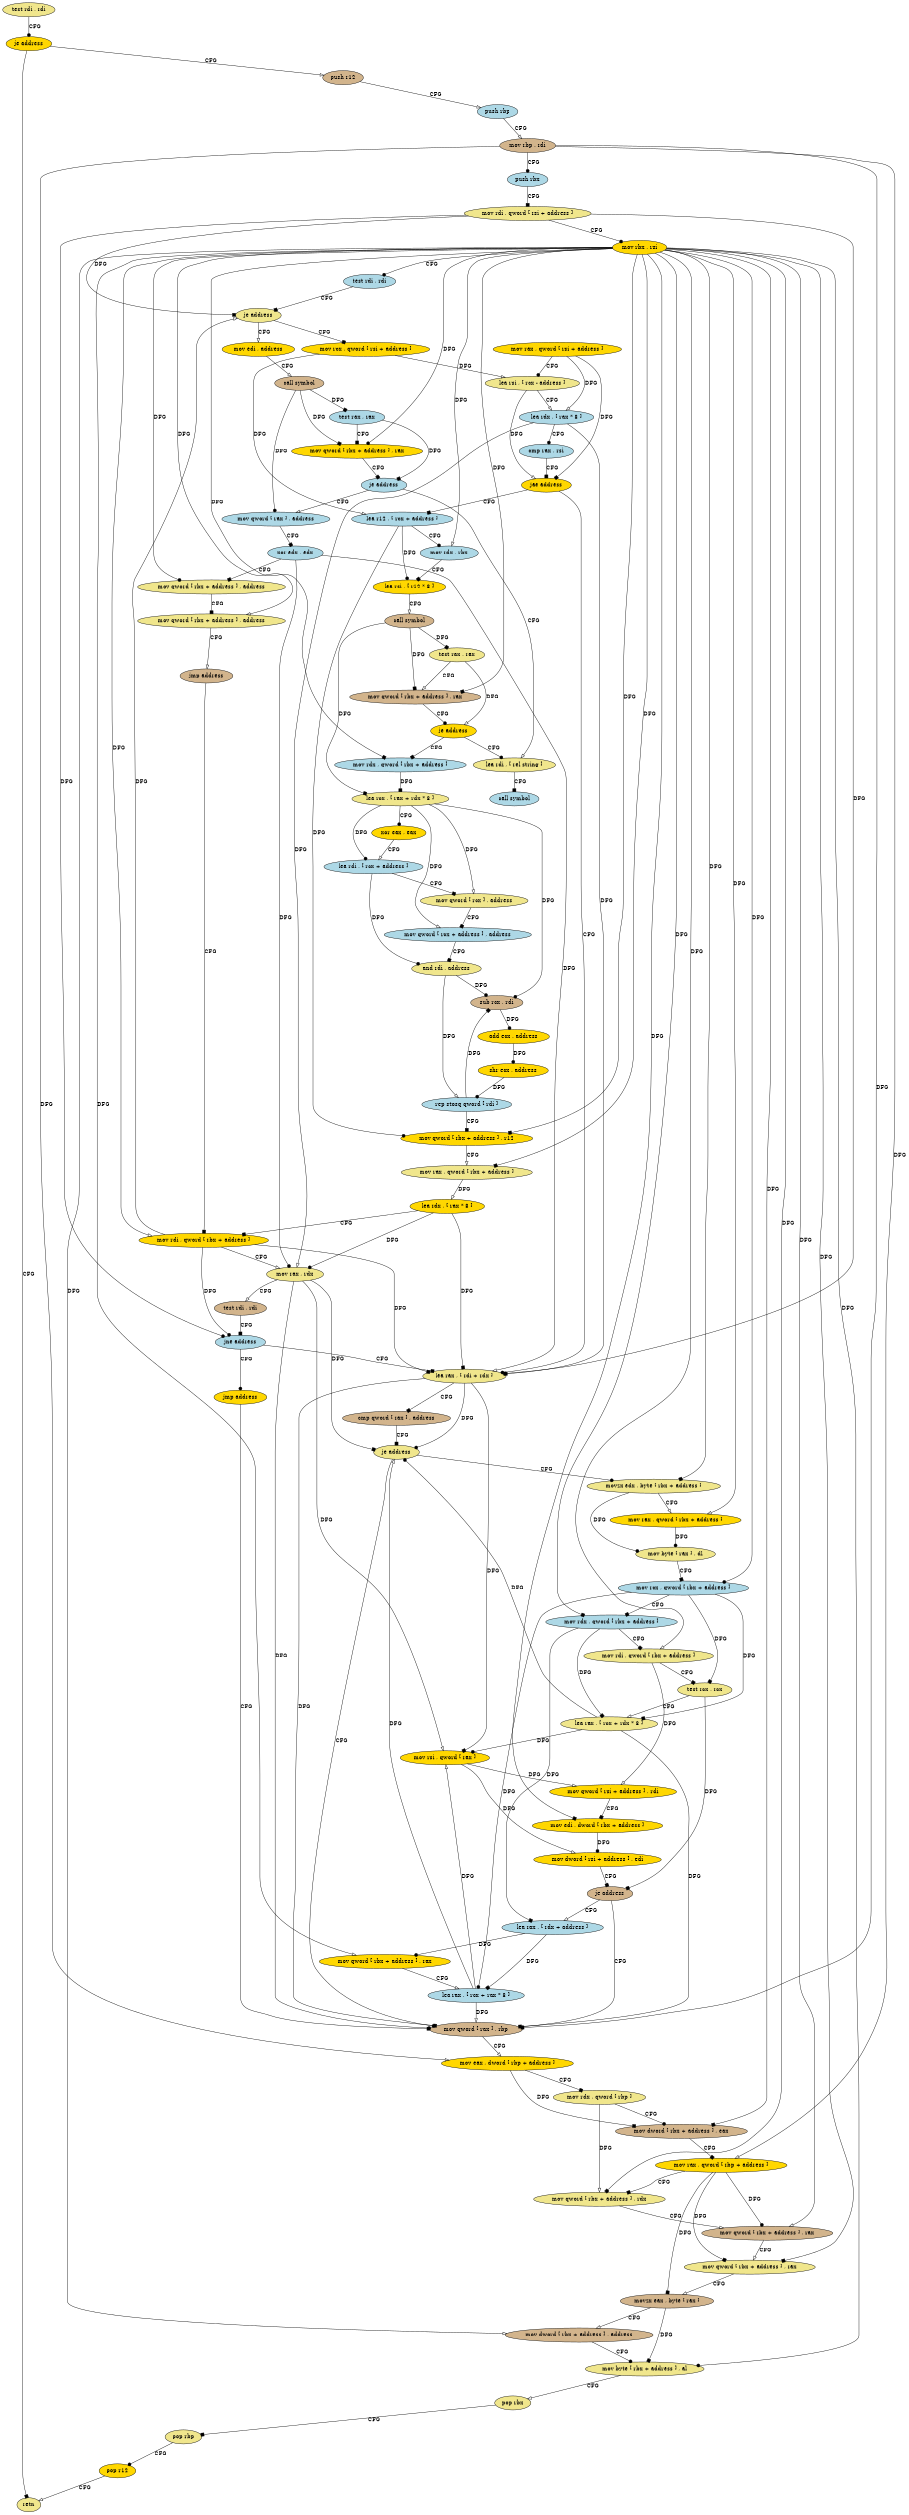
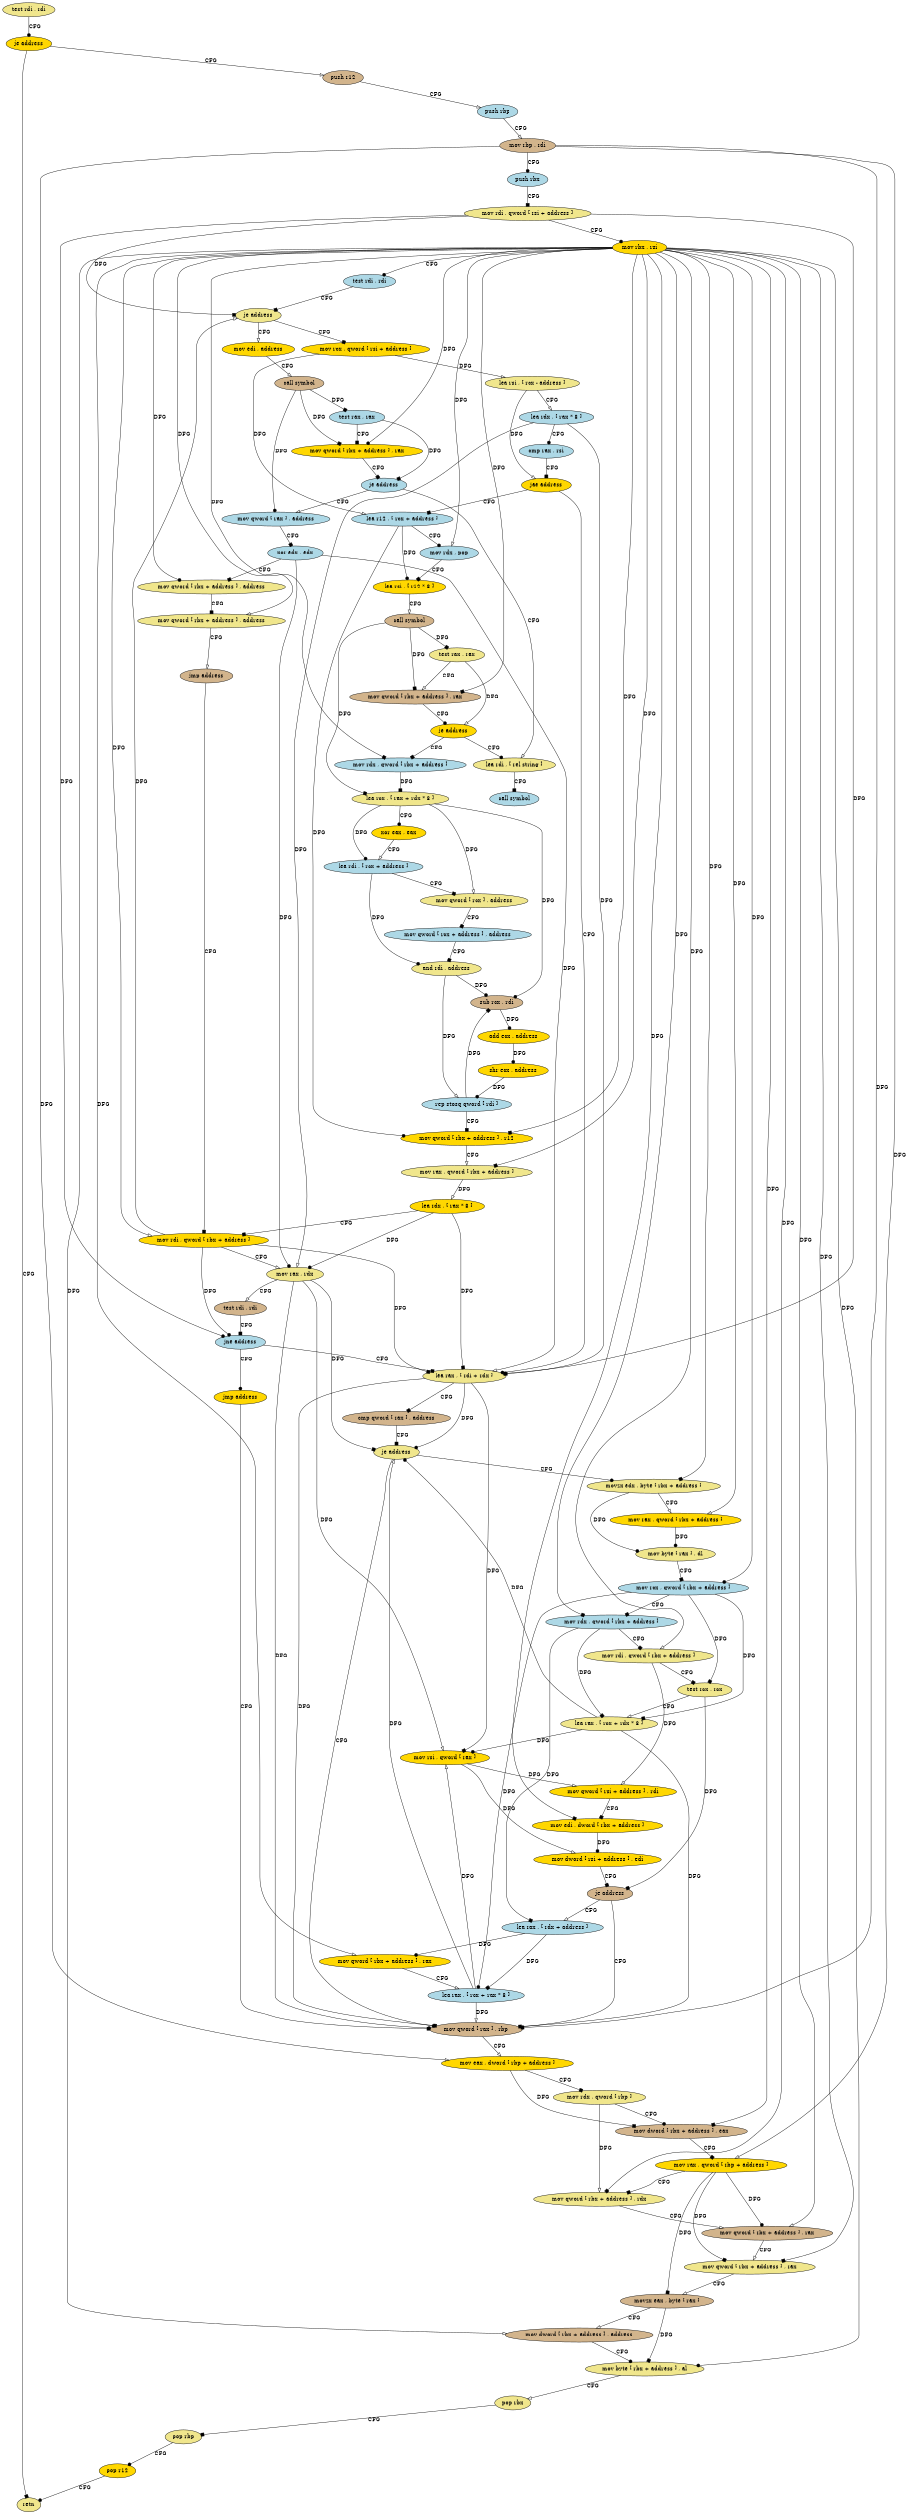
(557, 349) -> none
(449, 553) -> (449, 553)
(428, 868) -> none
(74, 2488) -> (74, 2488)
